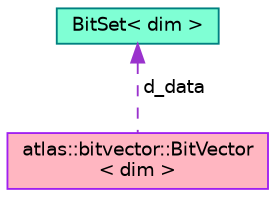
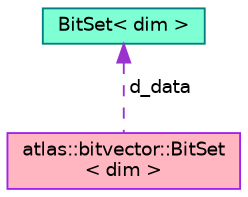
(138, 161) -> (124, 161)
